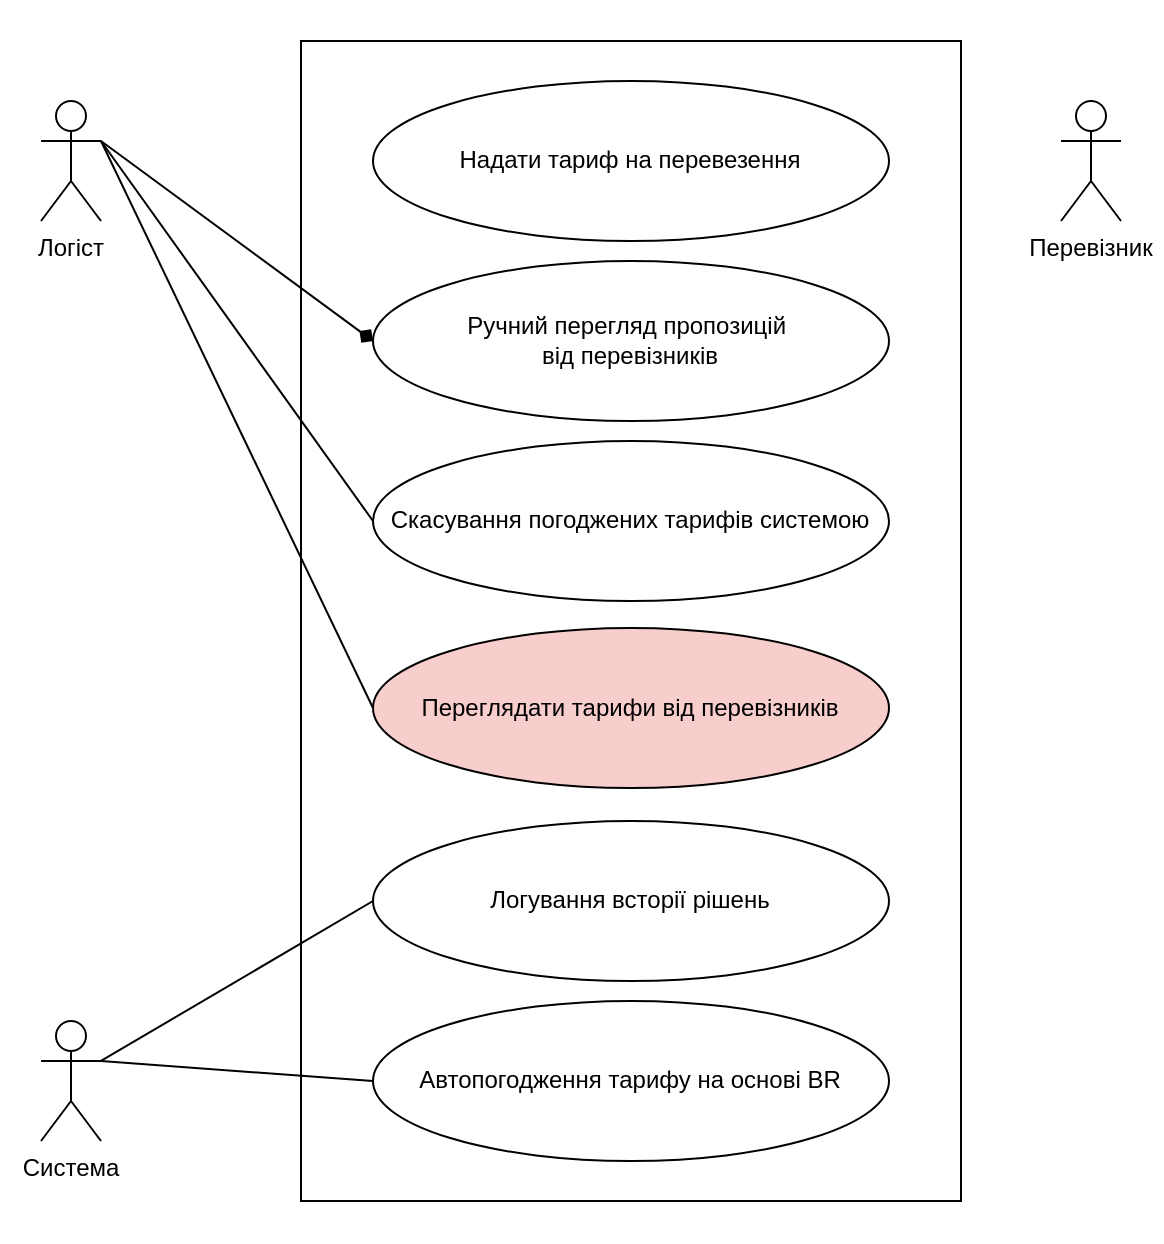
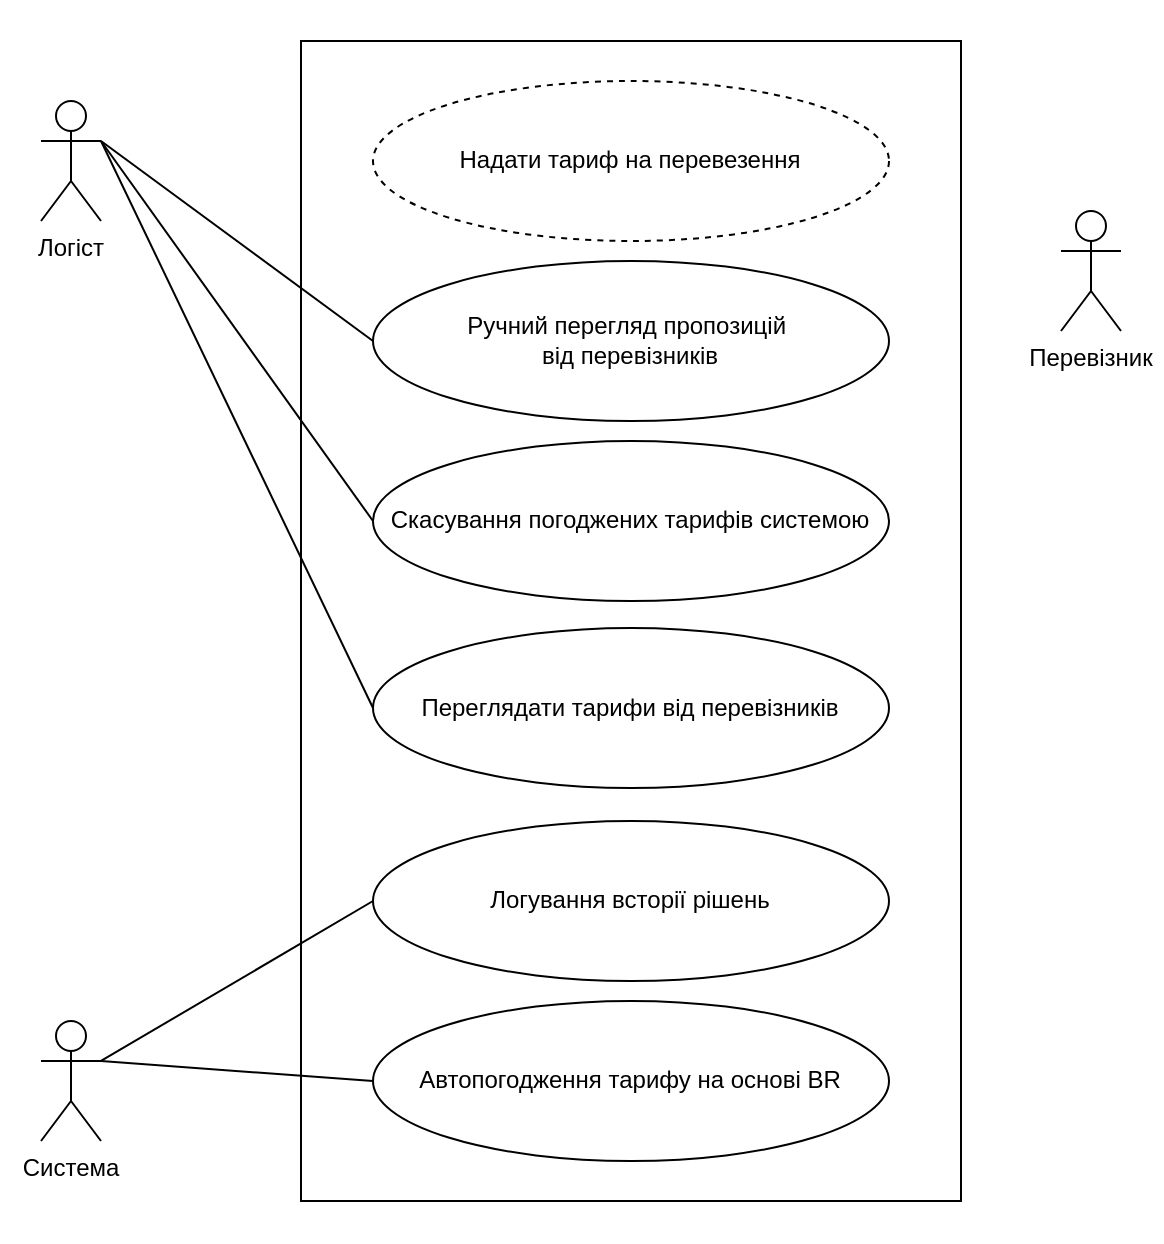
(631, 161) -> (631, 161)
(1091, 161) -> (1091, 271)
(360, 331) -> (366, 336)
(631, 708) -> (631, 708)
